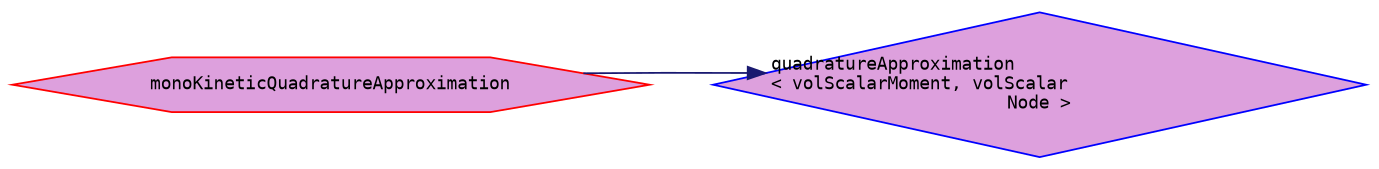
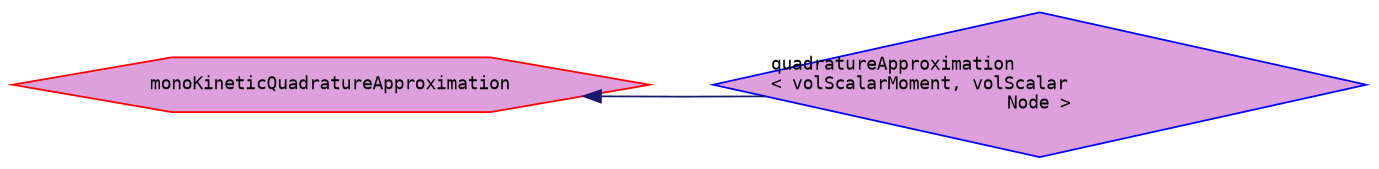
(665, 73) -> (683, 97)
